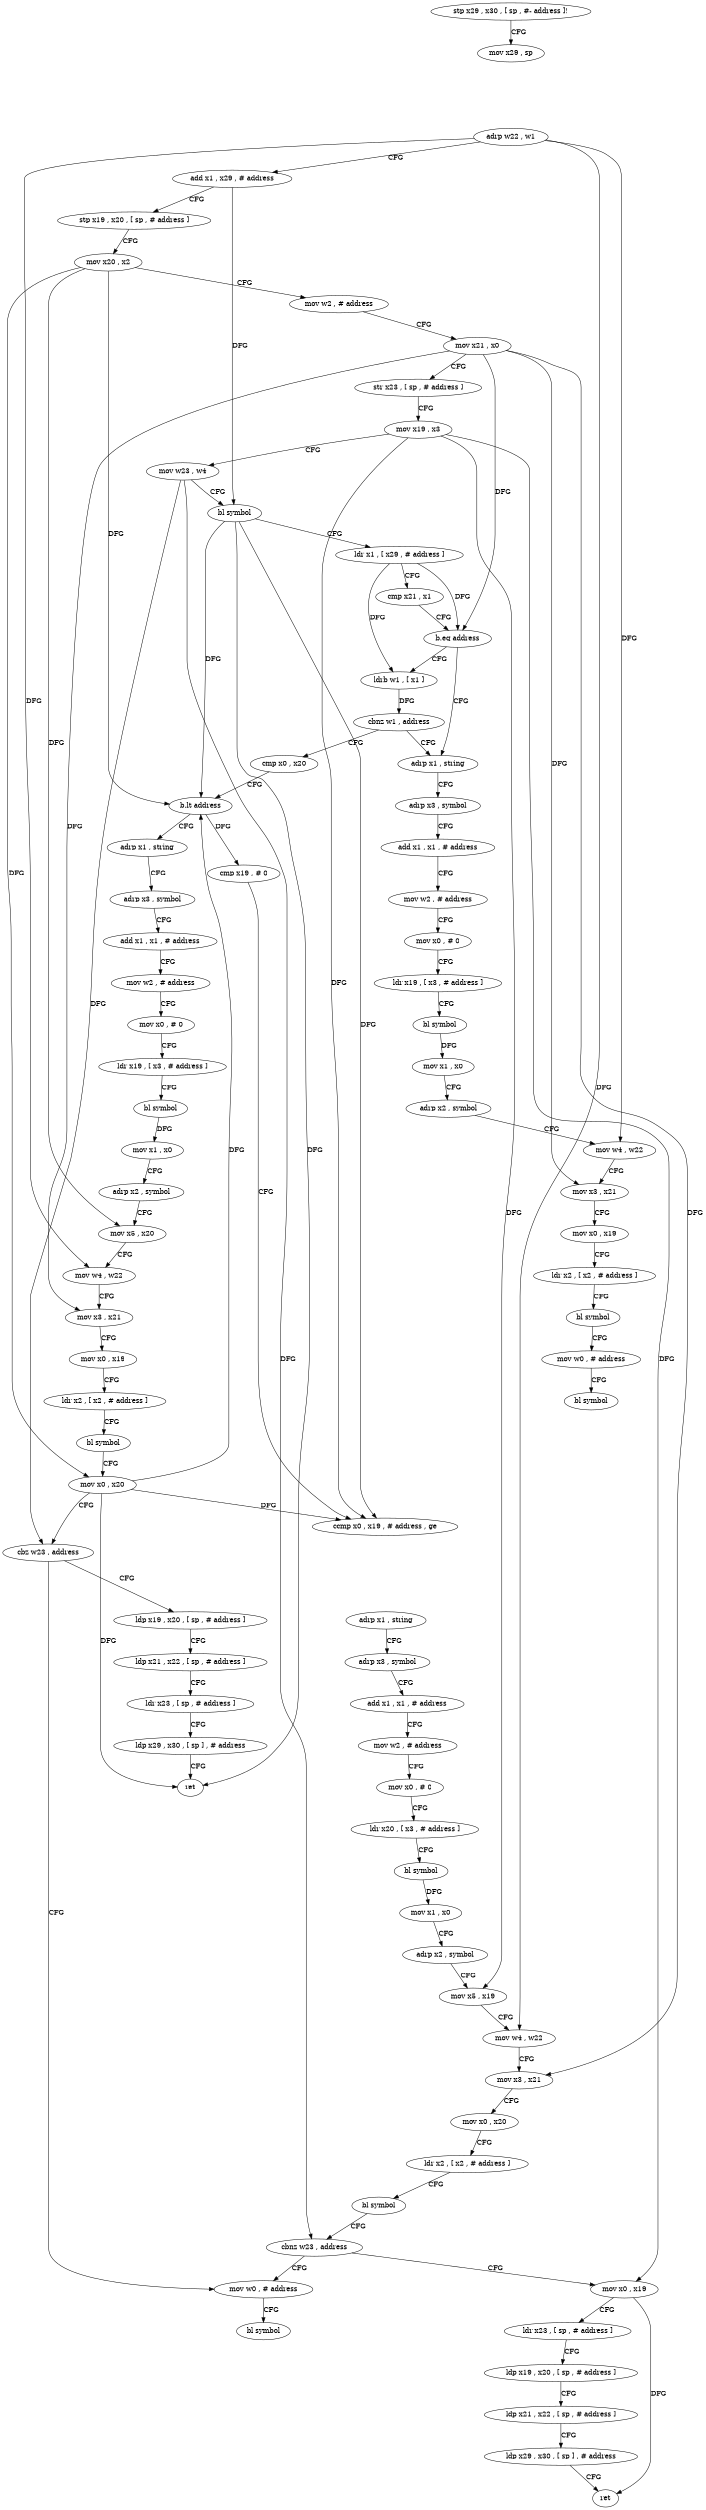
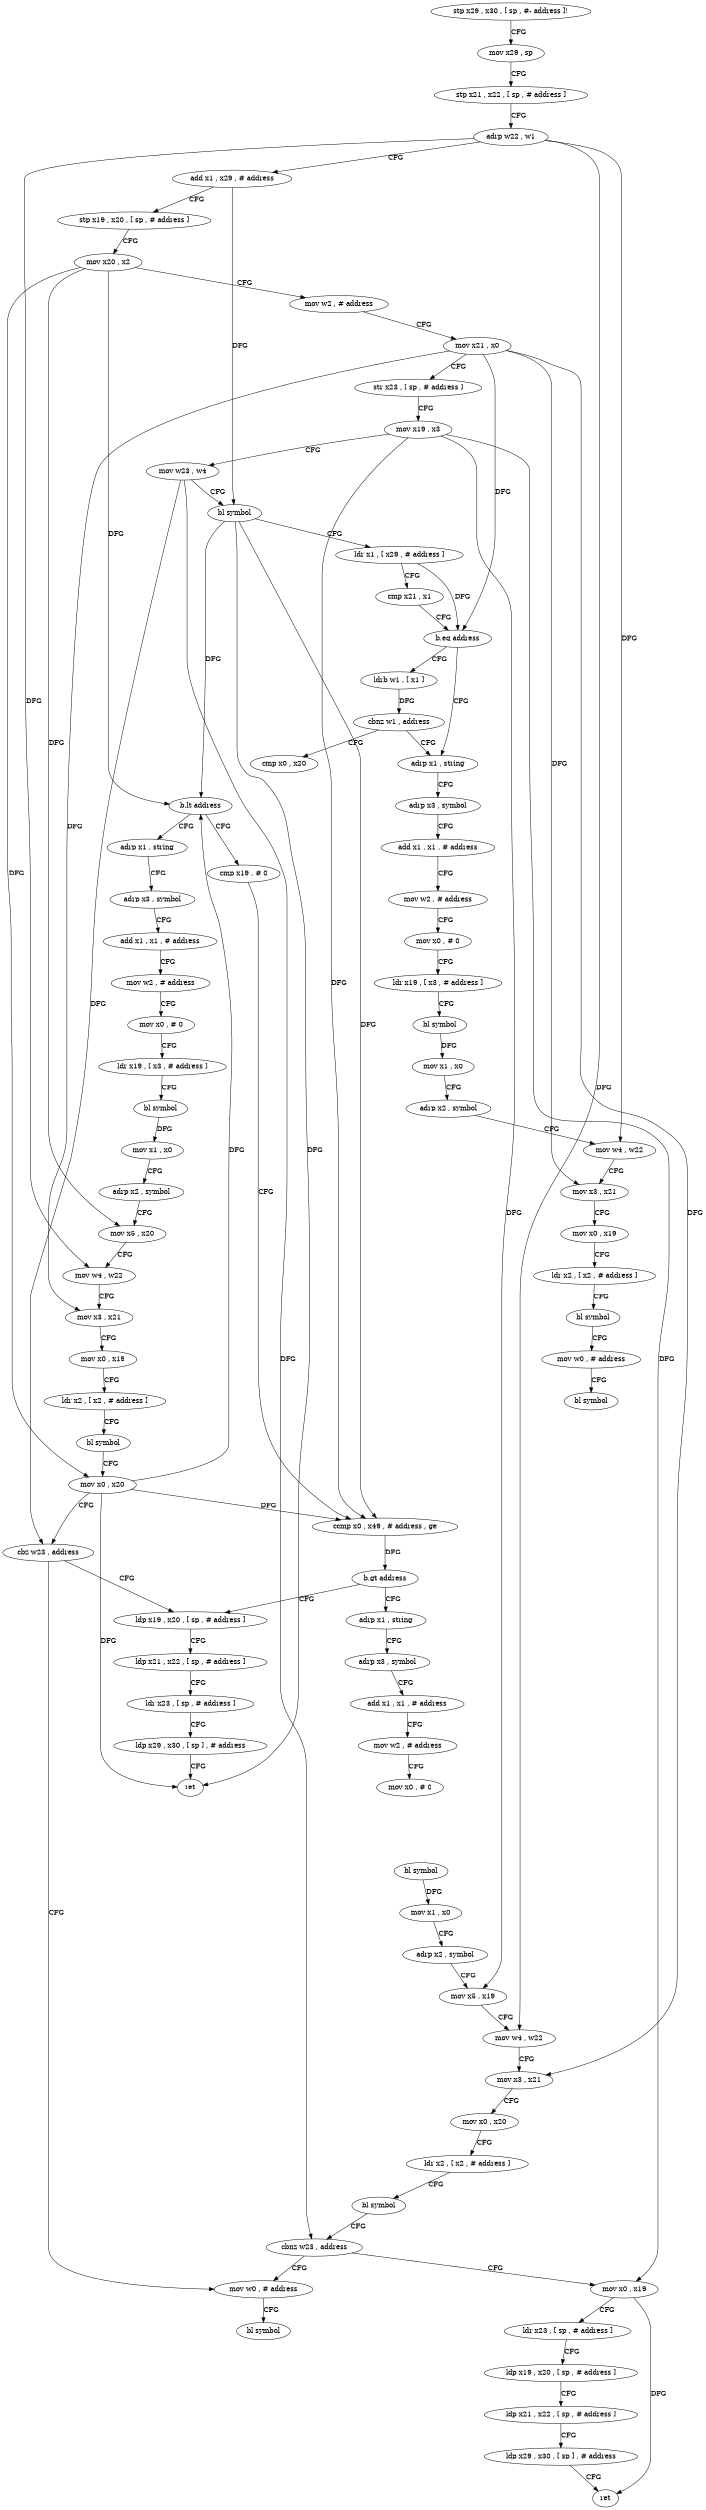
none -> (511, 95)
(369, 615) -> none
(244, 784) -> none
(223, 827) -> (223, 827)
(385, 1527) -> (385, 1527)
none -> (385, 1579)
(415, 1829) -> none
